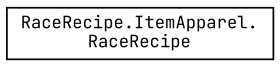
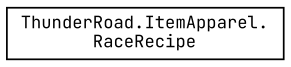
(140, 34) -> (145, 34)
